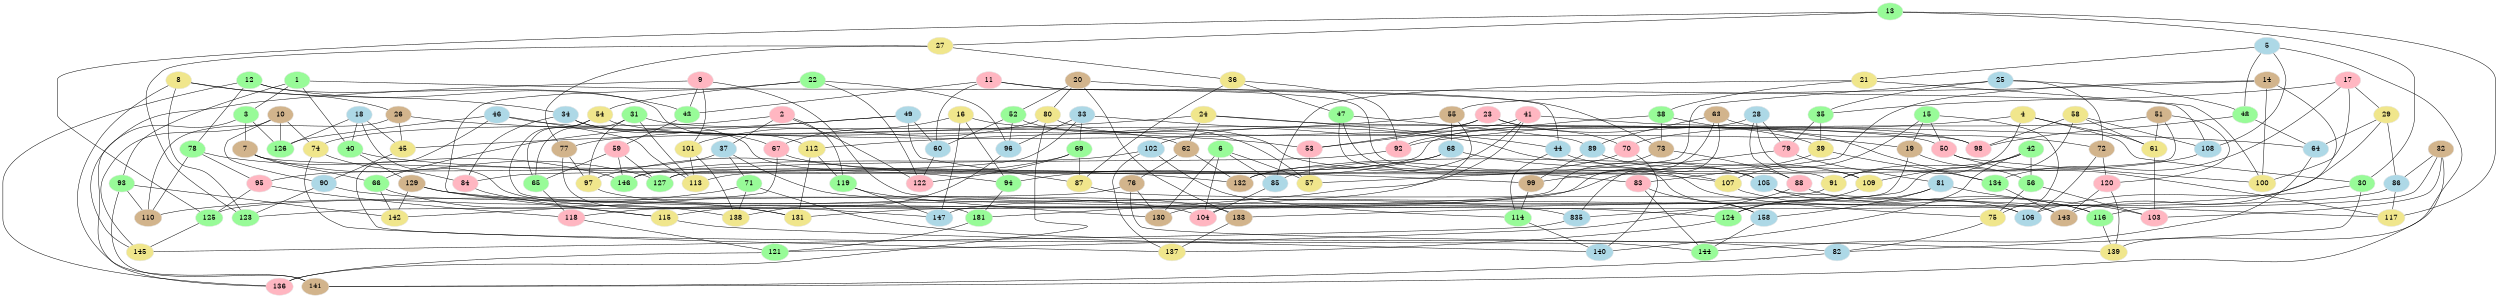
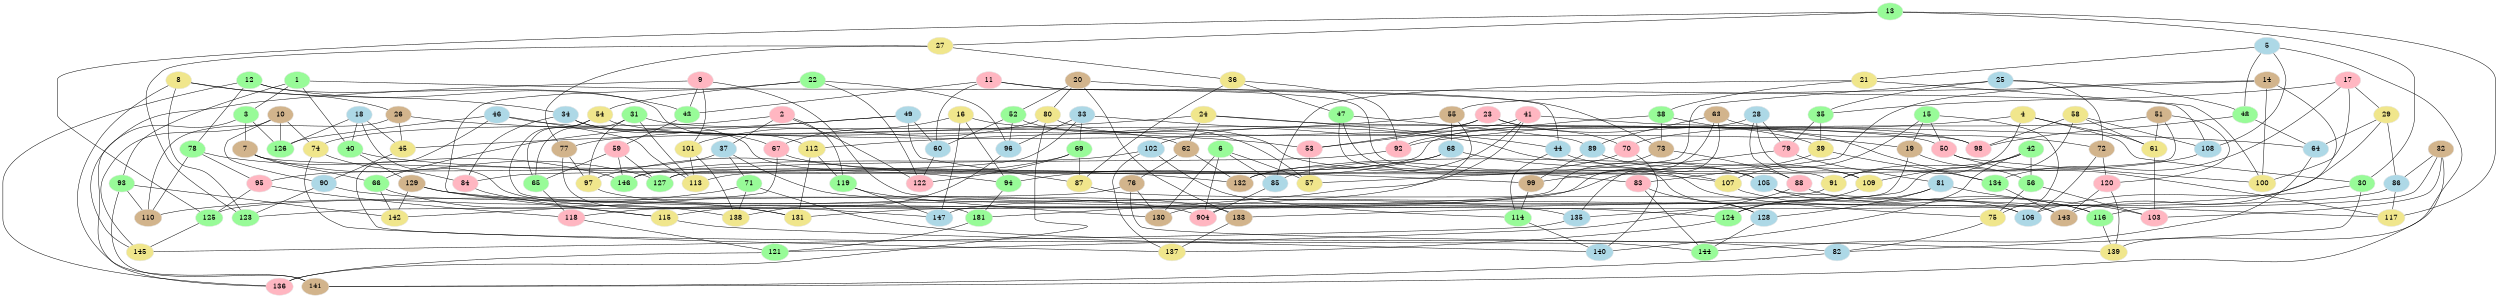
(1203, 218) -> (1203, 218)
(1577, 218) -> (1577, 218)
(1764, 218) -> (1764, 218)
